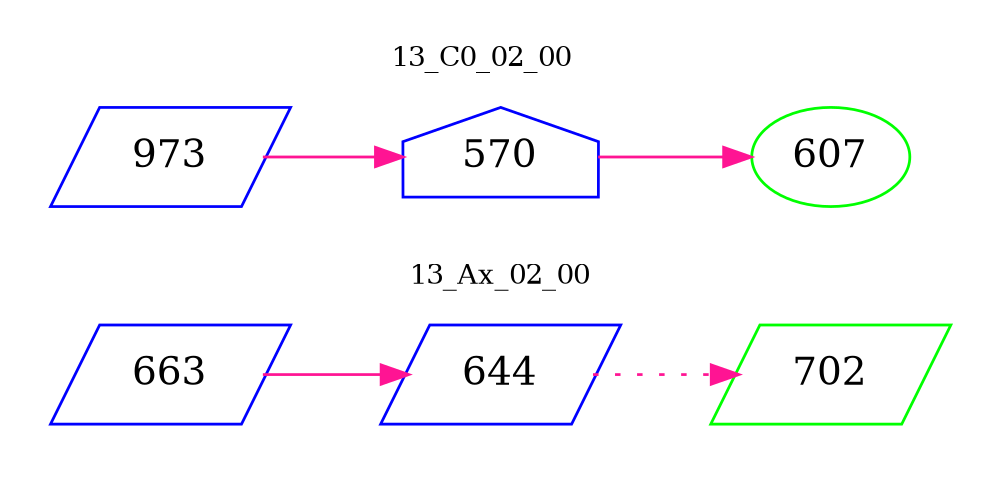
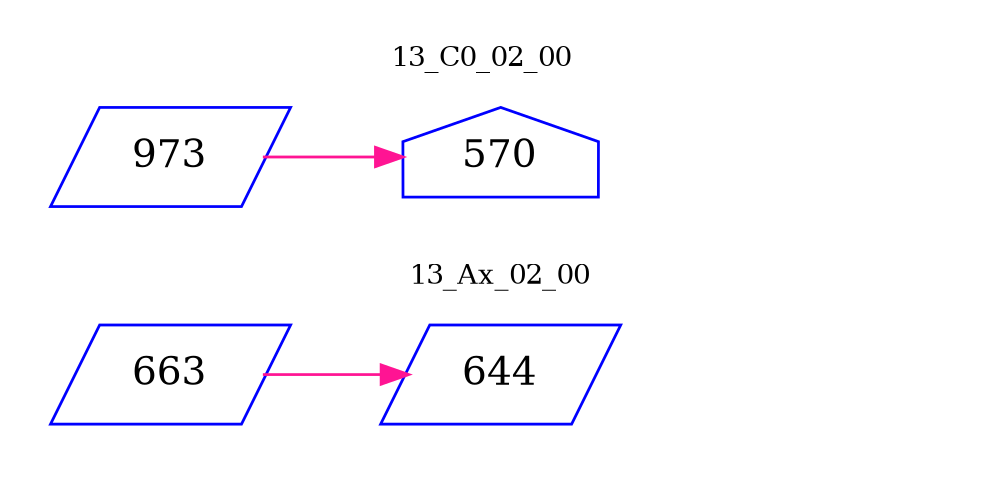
(831, 157) -> none
(831, 375) -> none
